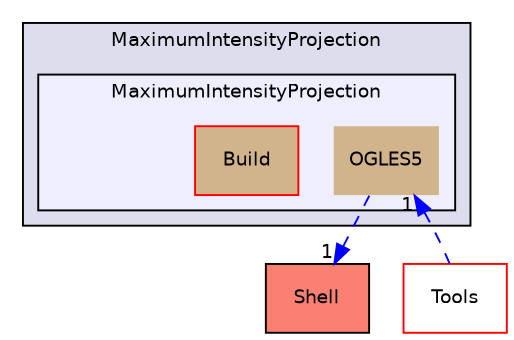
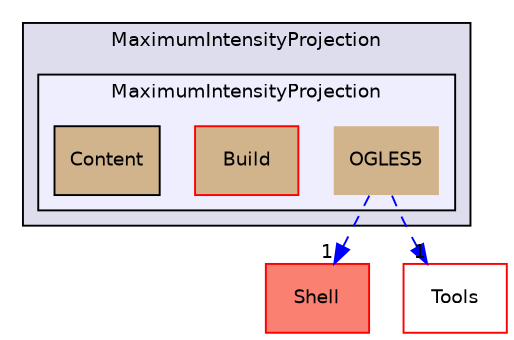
none -> (107, 161)
(438, 238) -> (404, 222)
(317, 298) -> (317, 298)
